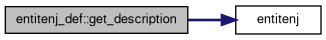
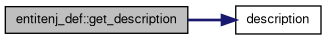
(278, 20) -> (278, 20)
